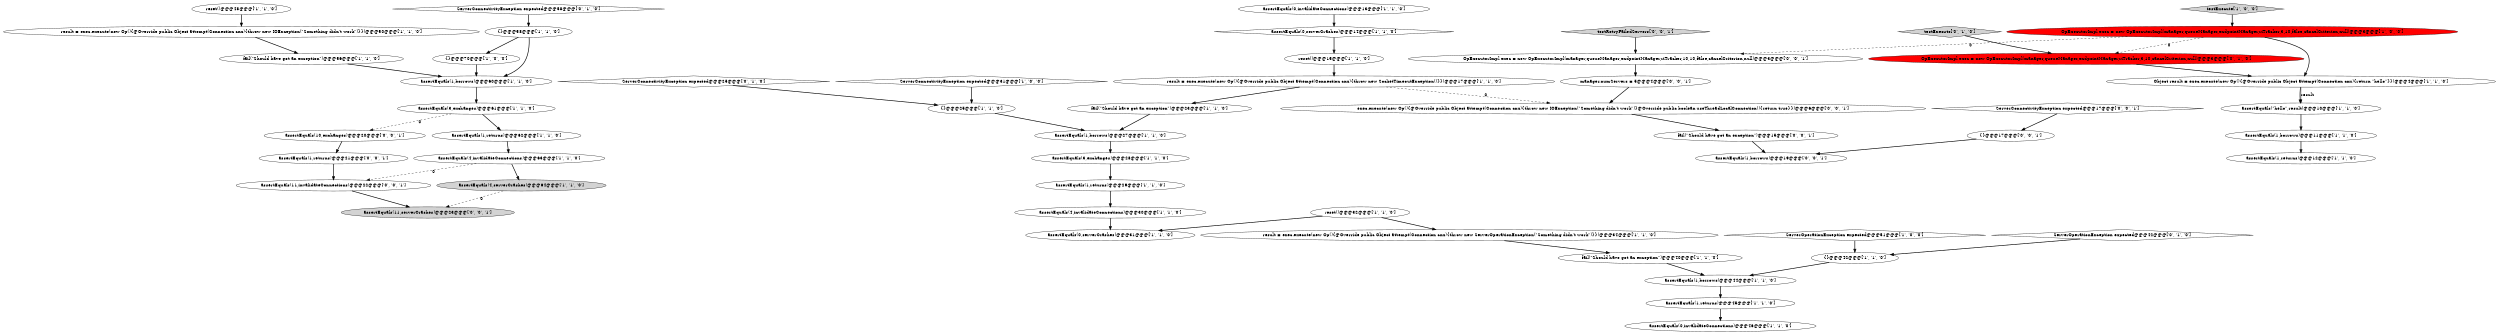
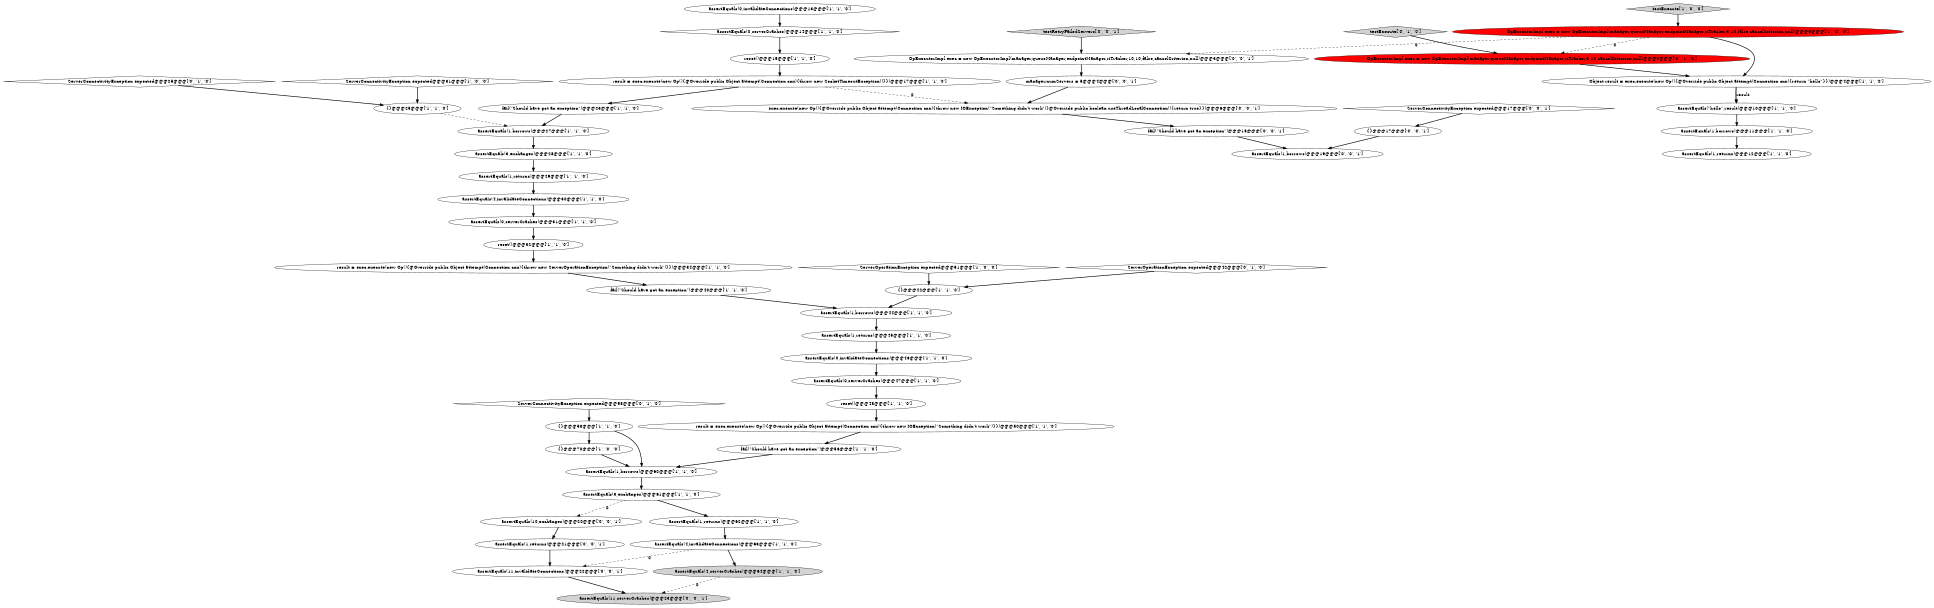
(1038, 122) -> (473, 119)
(1242, 223) -> (533, 232)
none -> (876, 381)
